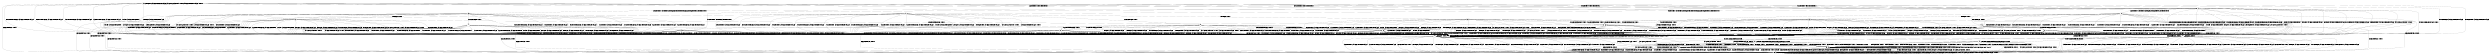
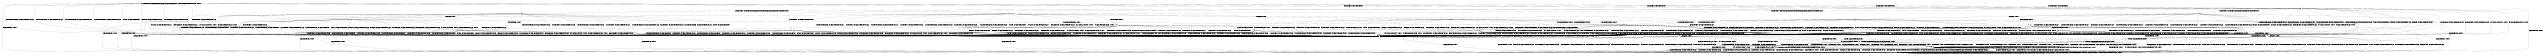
(971, 27) -> none
none -> (2435, 51)
